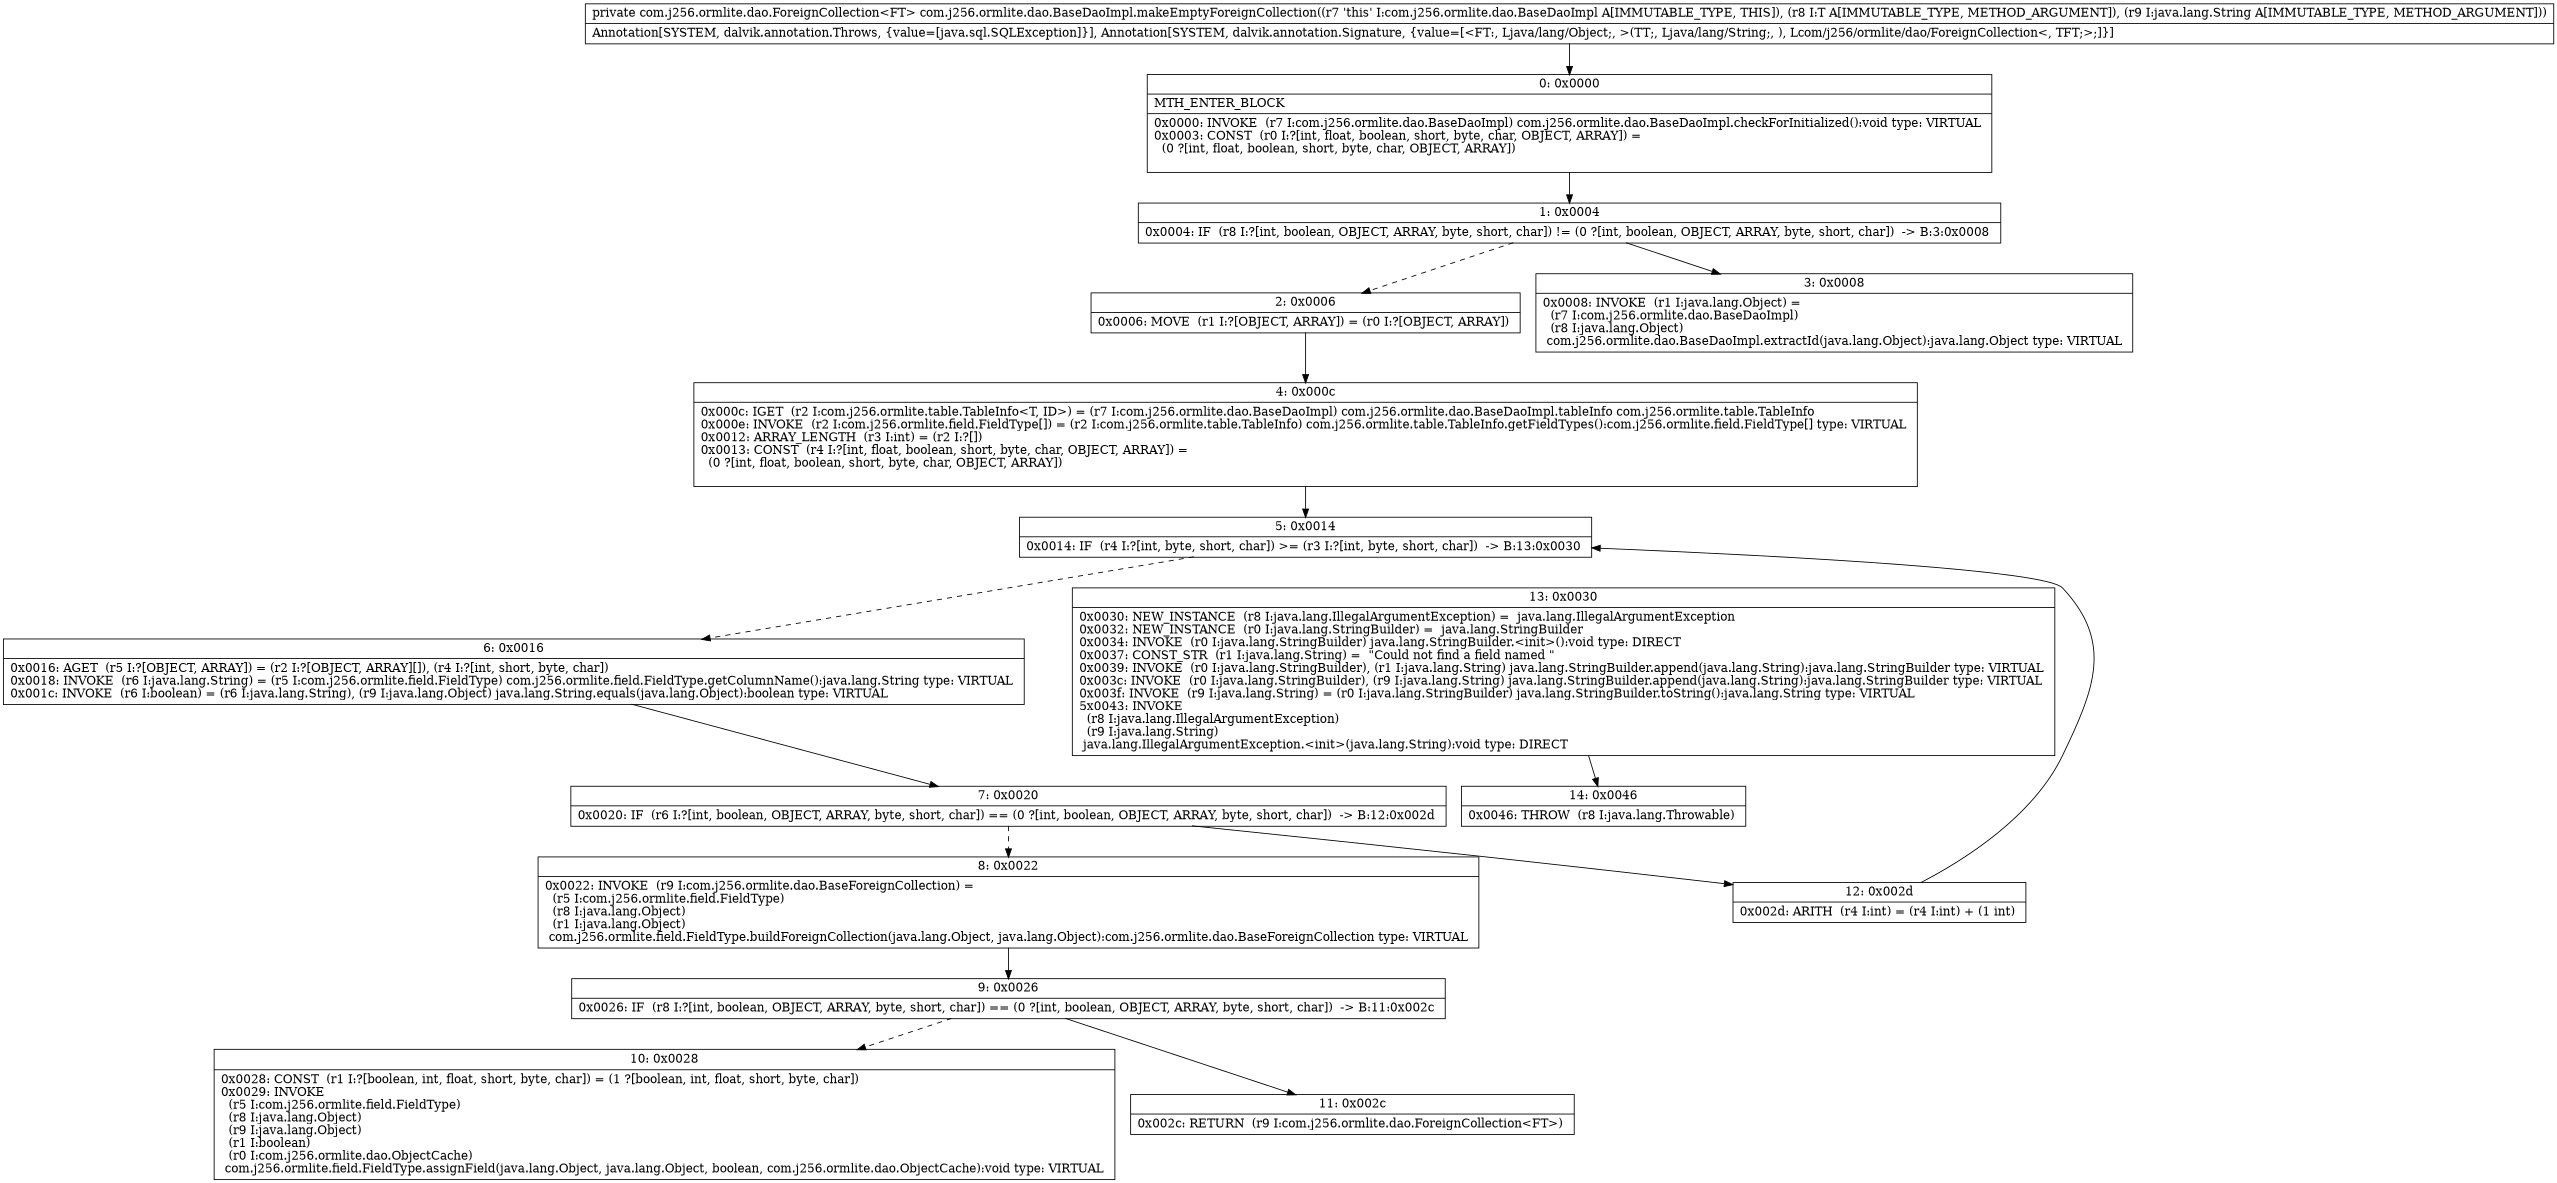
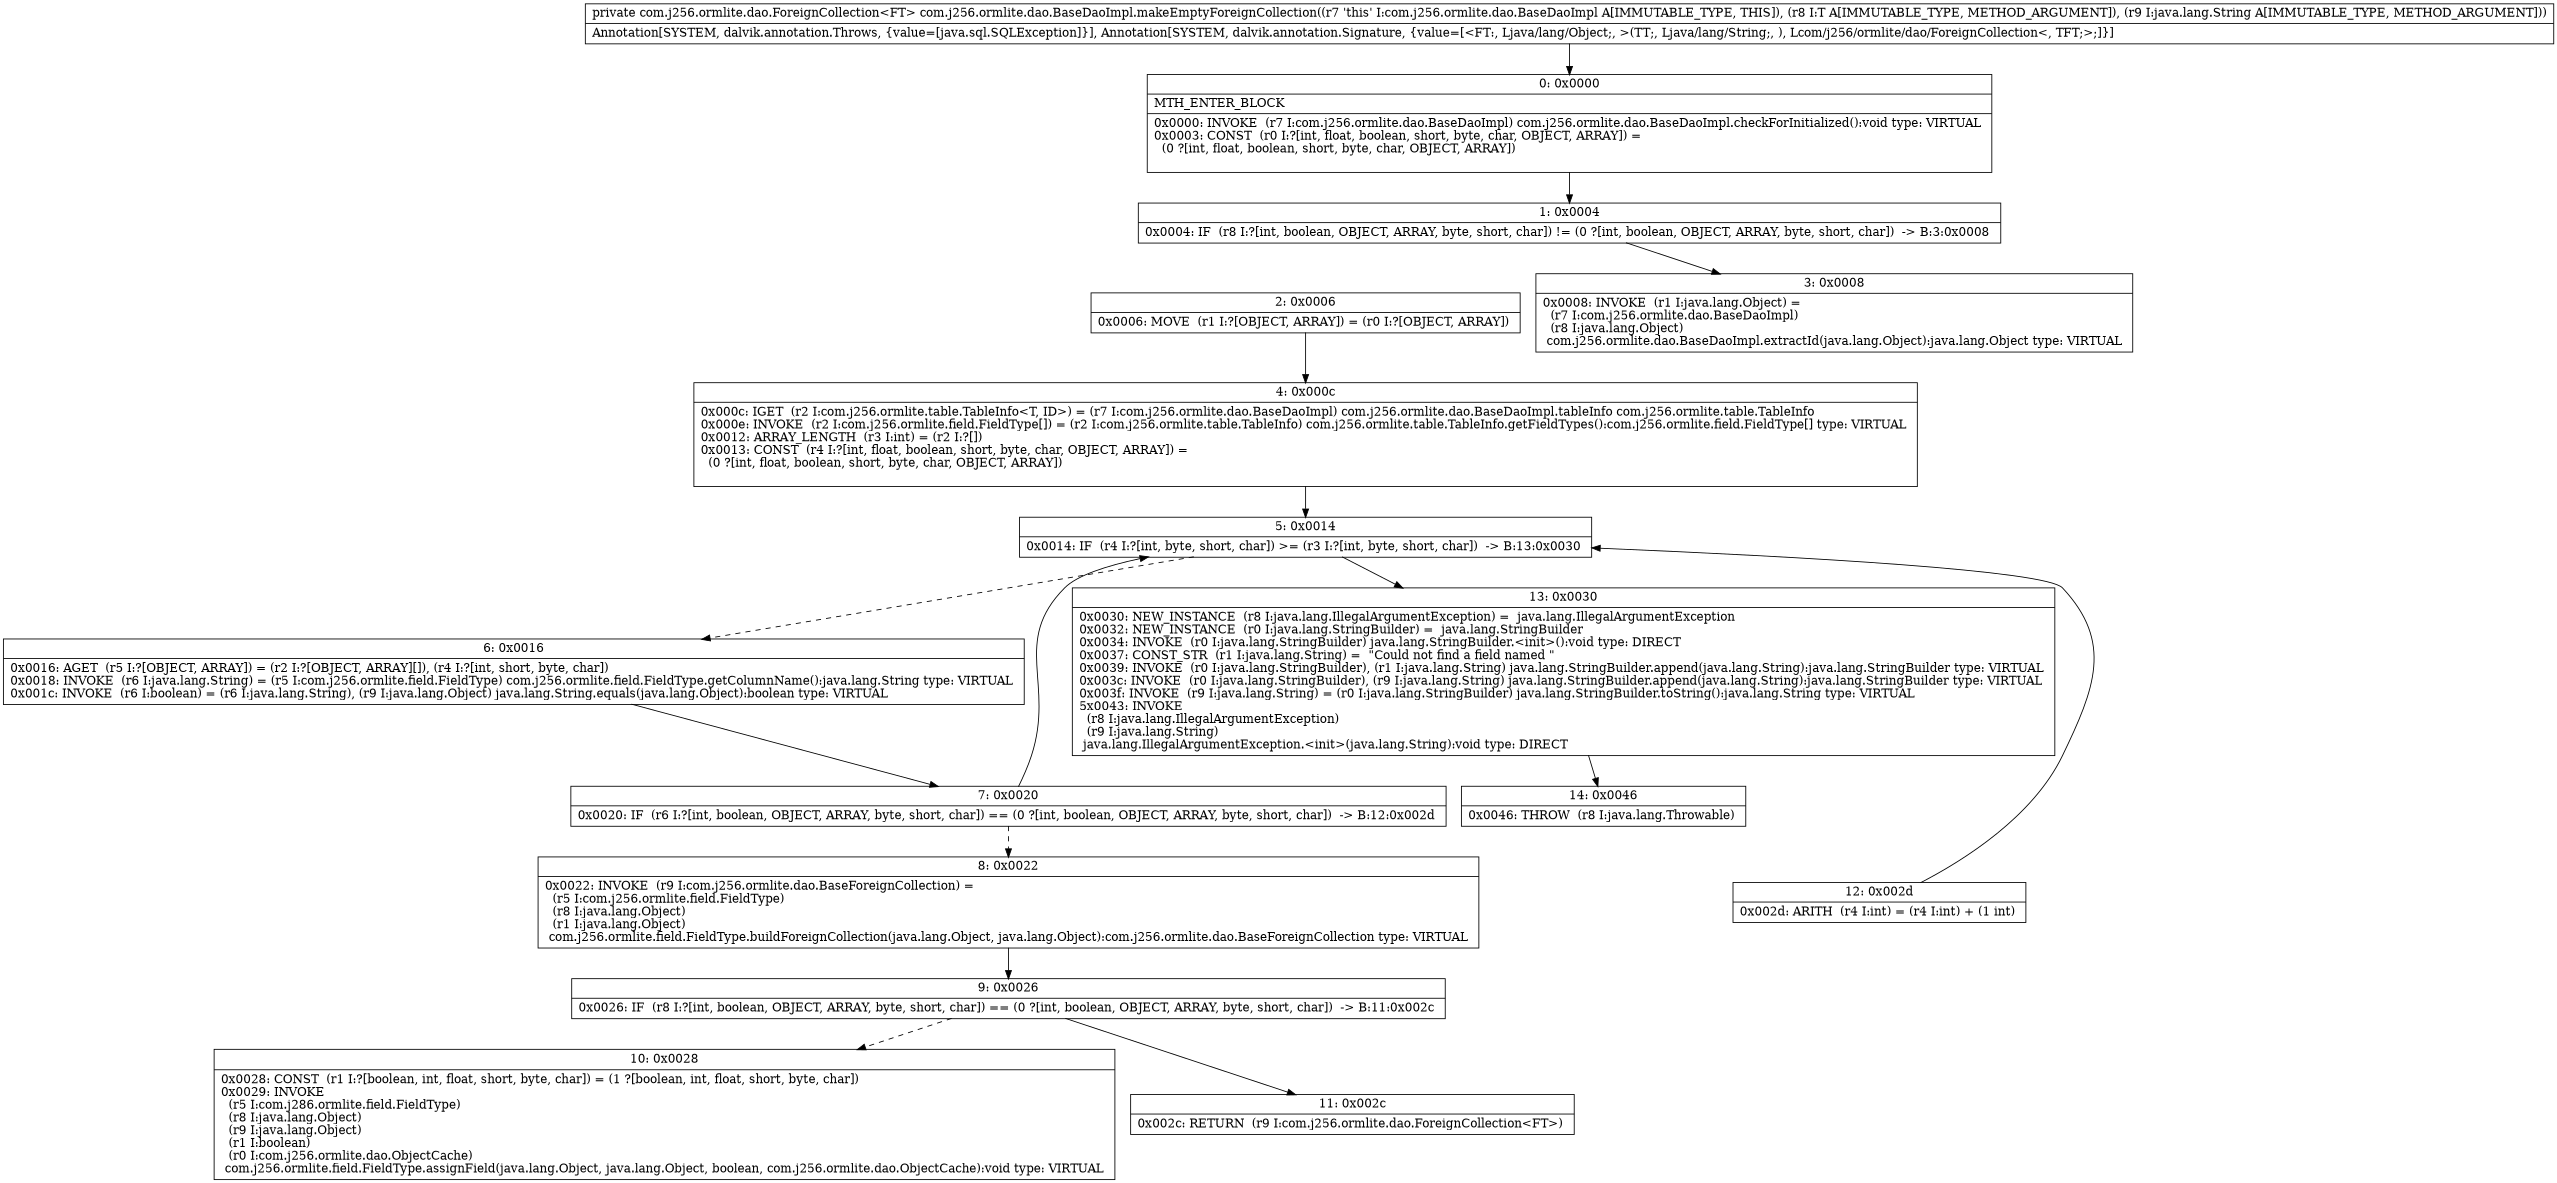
(1442, 267) -> none
none -> (1369, 571)
(1458, 854) -> (1037, 644)
(341, 1105) -> (341, 1105)
